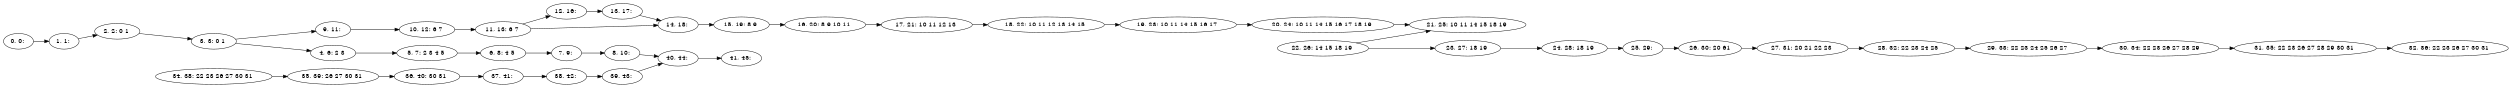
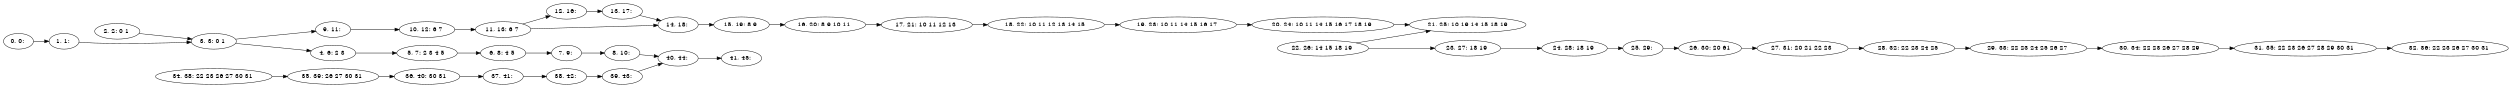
(1468, 25) -> (1468, 25)
(86, 37) -> (133, 43)
